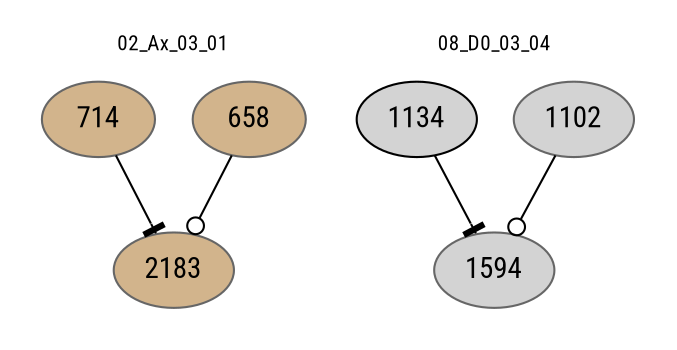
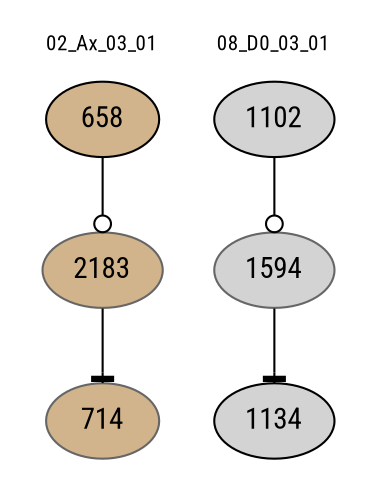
(495, 45) -> (274, 45)
(249, 119) -> (103, 119)
(574, 119) -> (274, 119)
(133, 190) -> (103, 341)
(453, 190) -> (274, 341)
